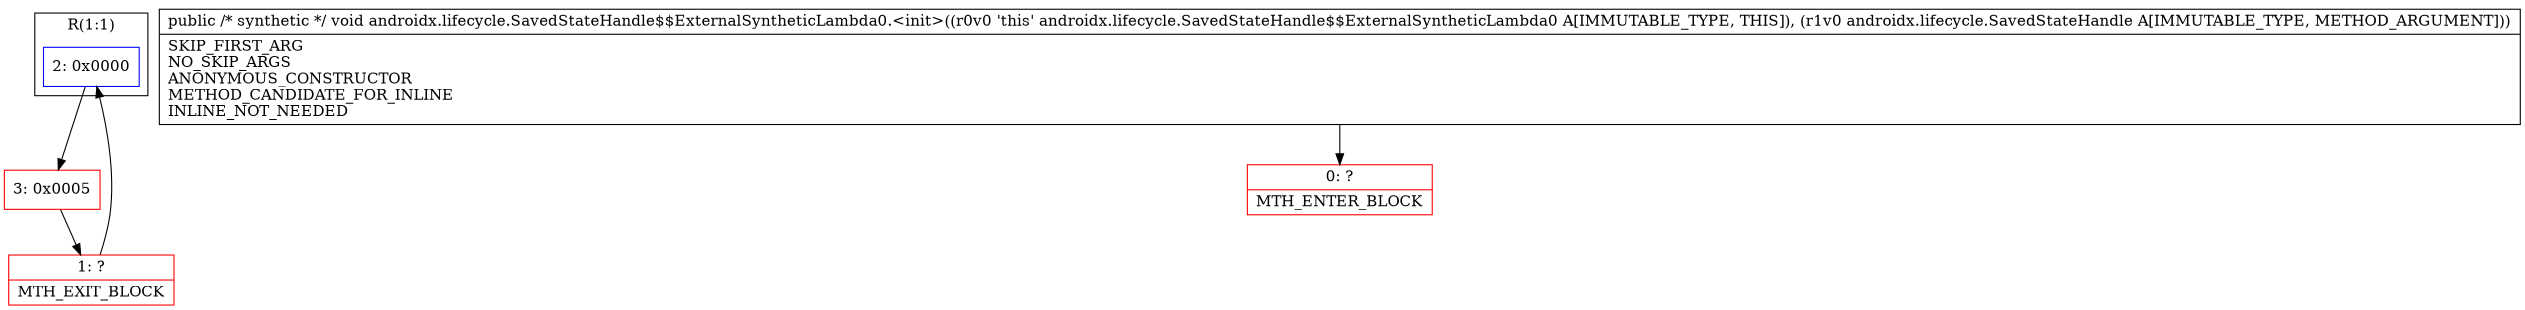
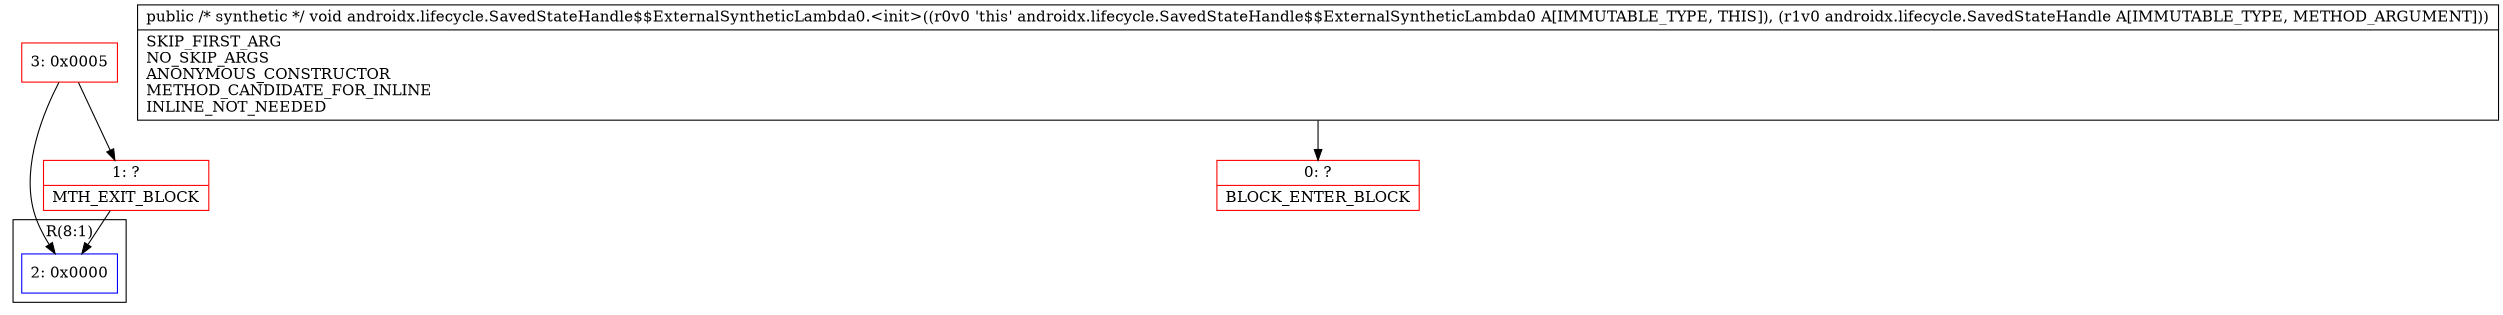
(91, 26) -> (70, 232)
(73, 123) -> (32, 163)
(1340, 202) -> (1318, 197)
